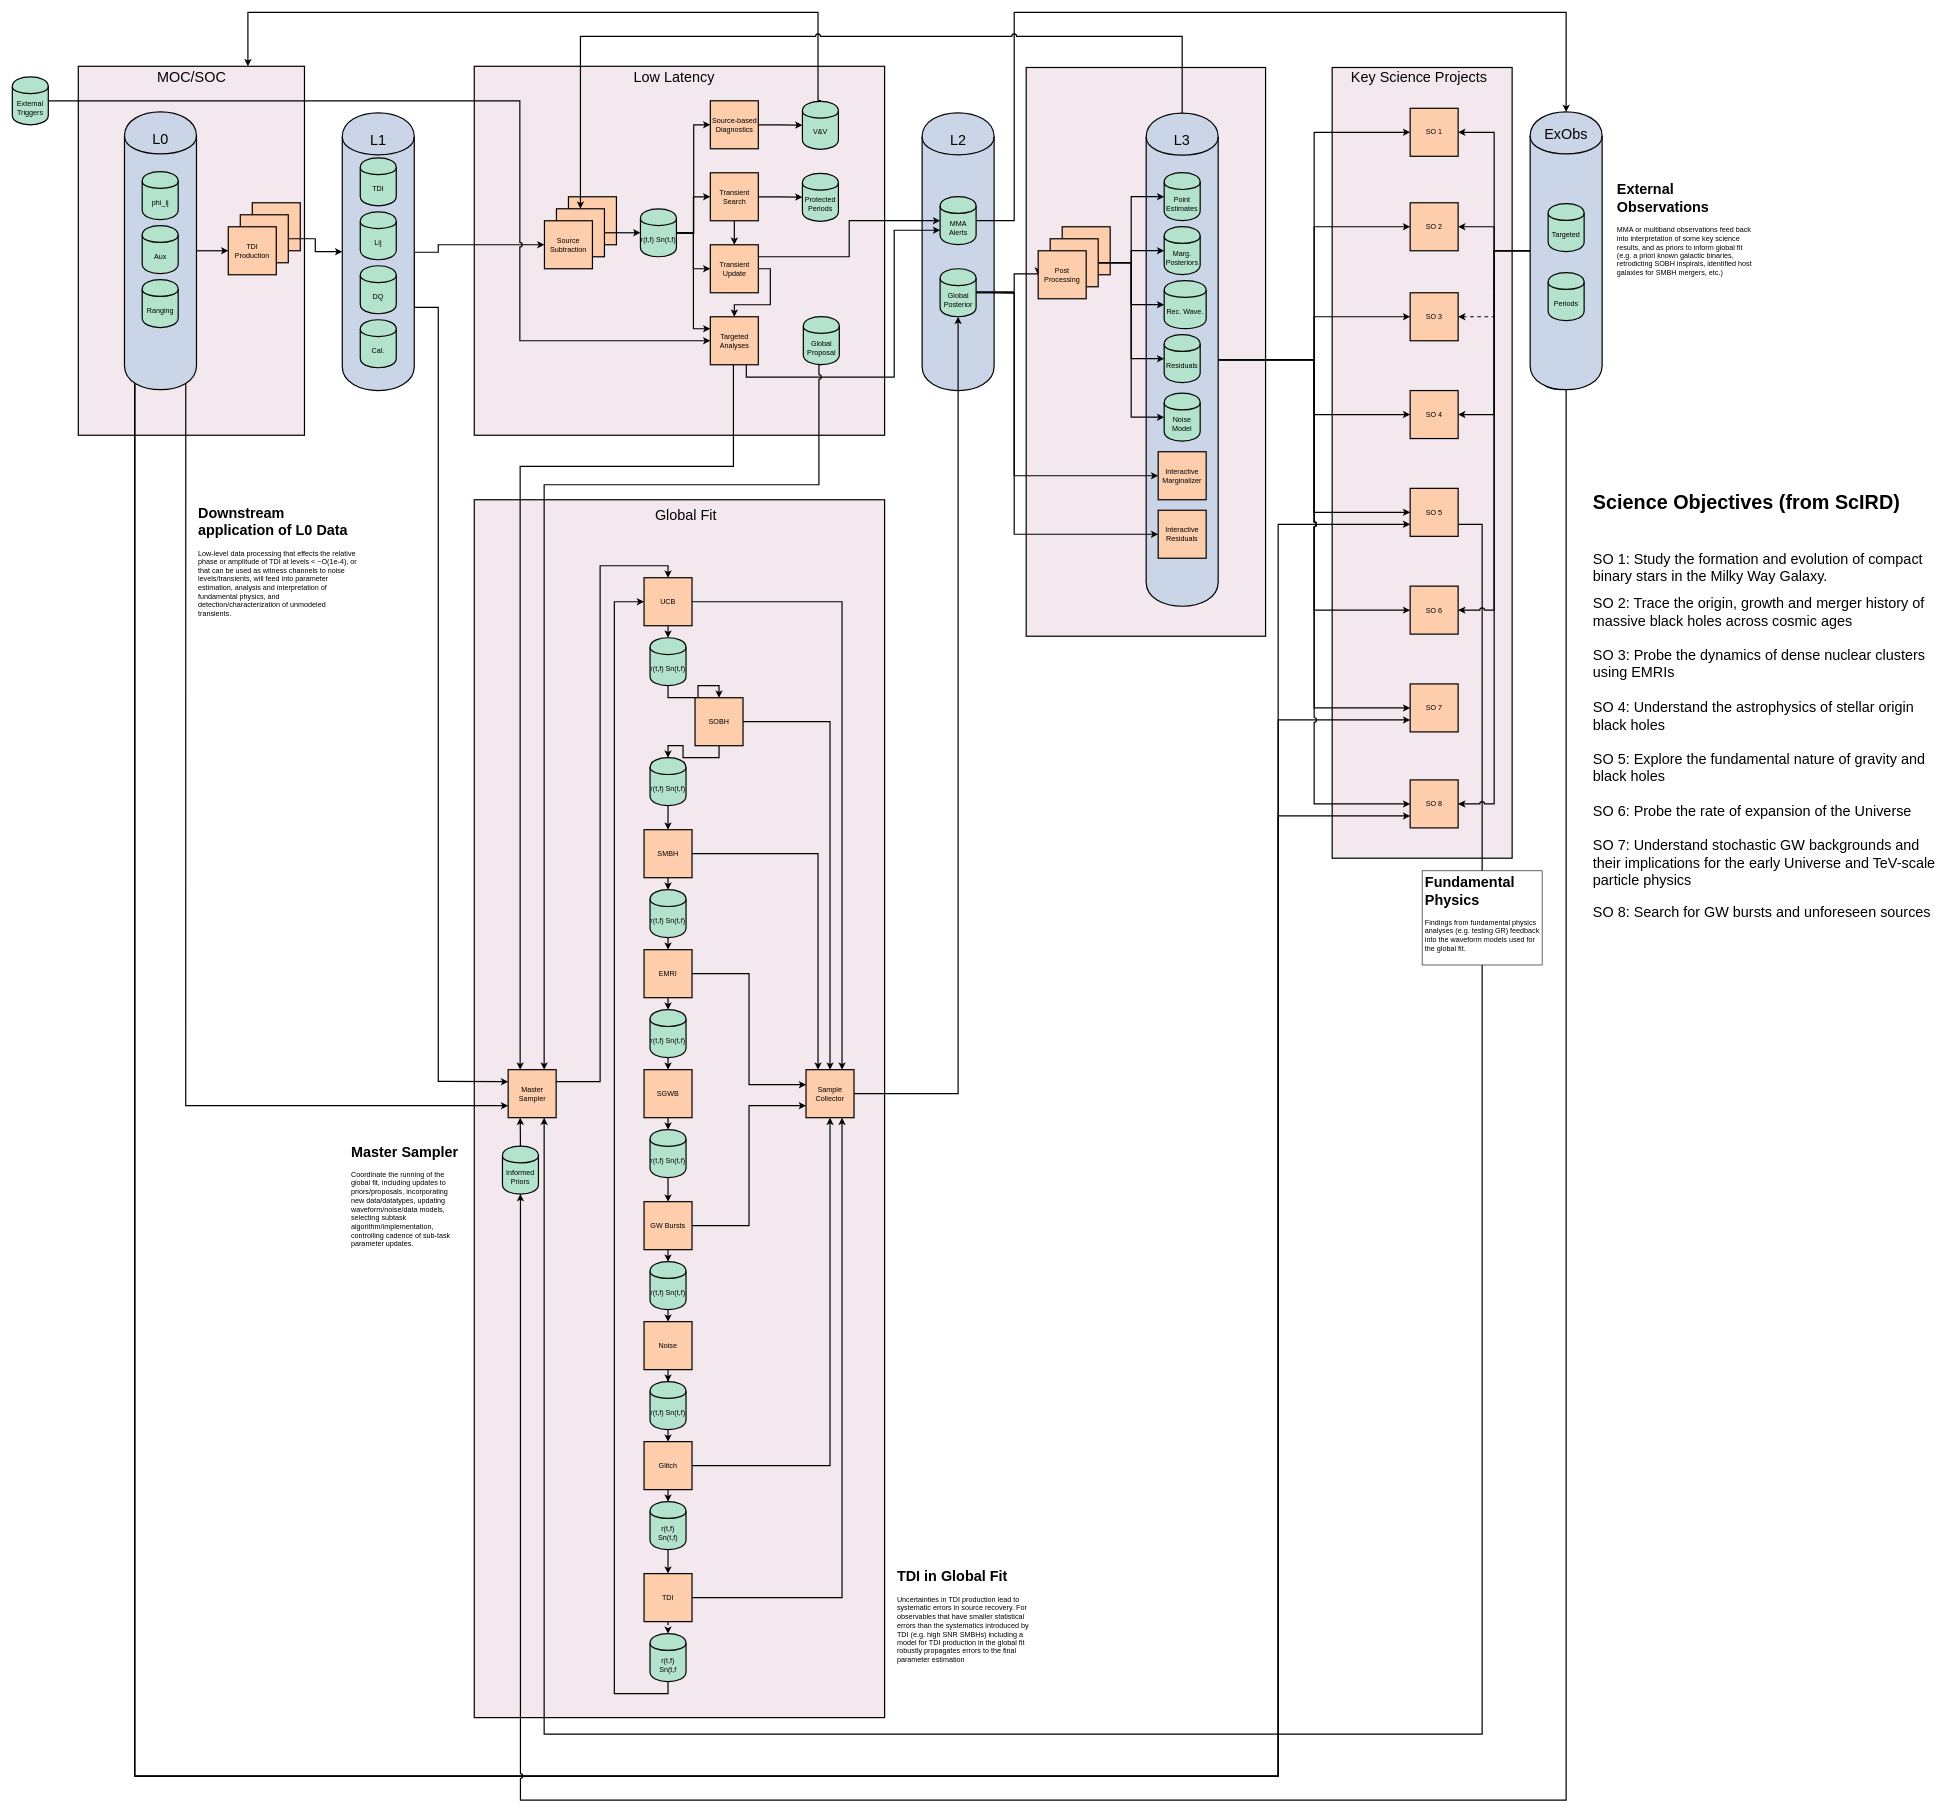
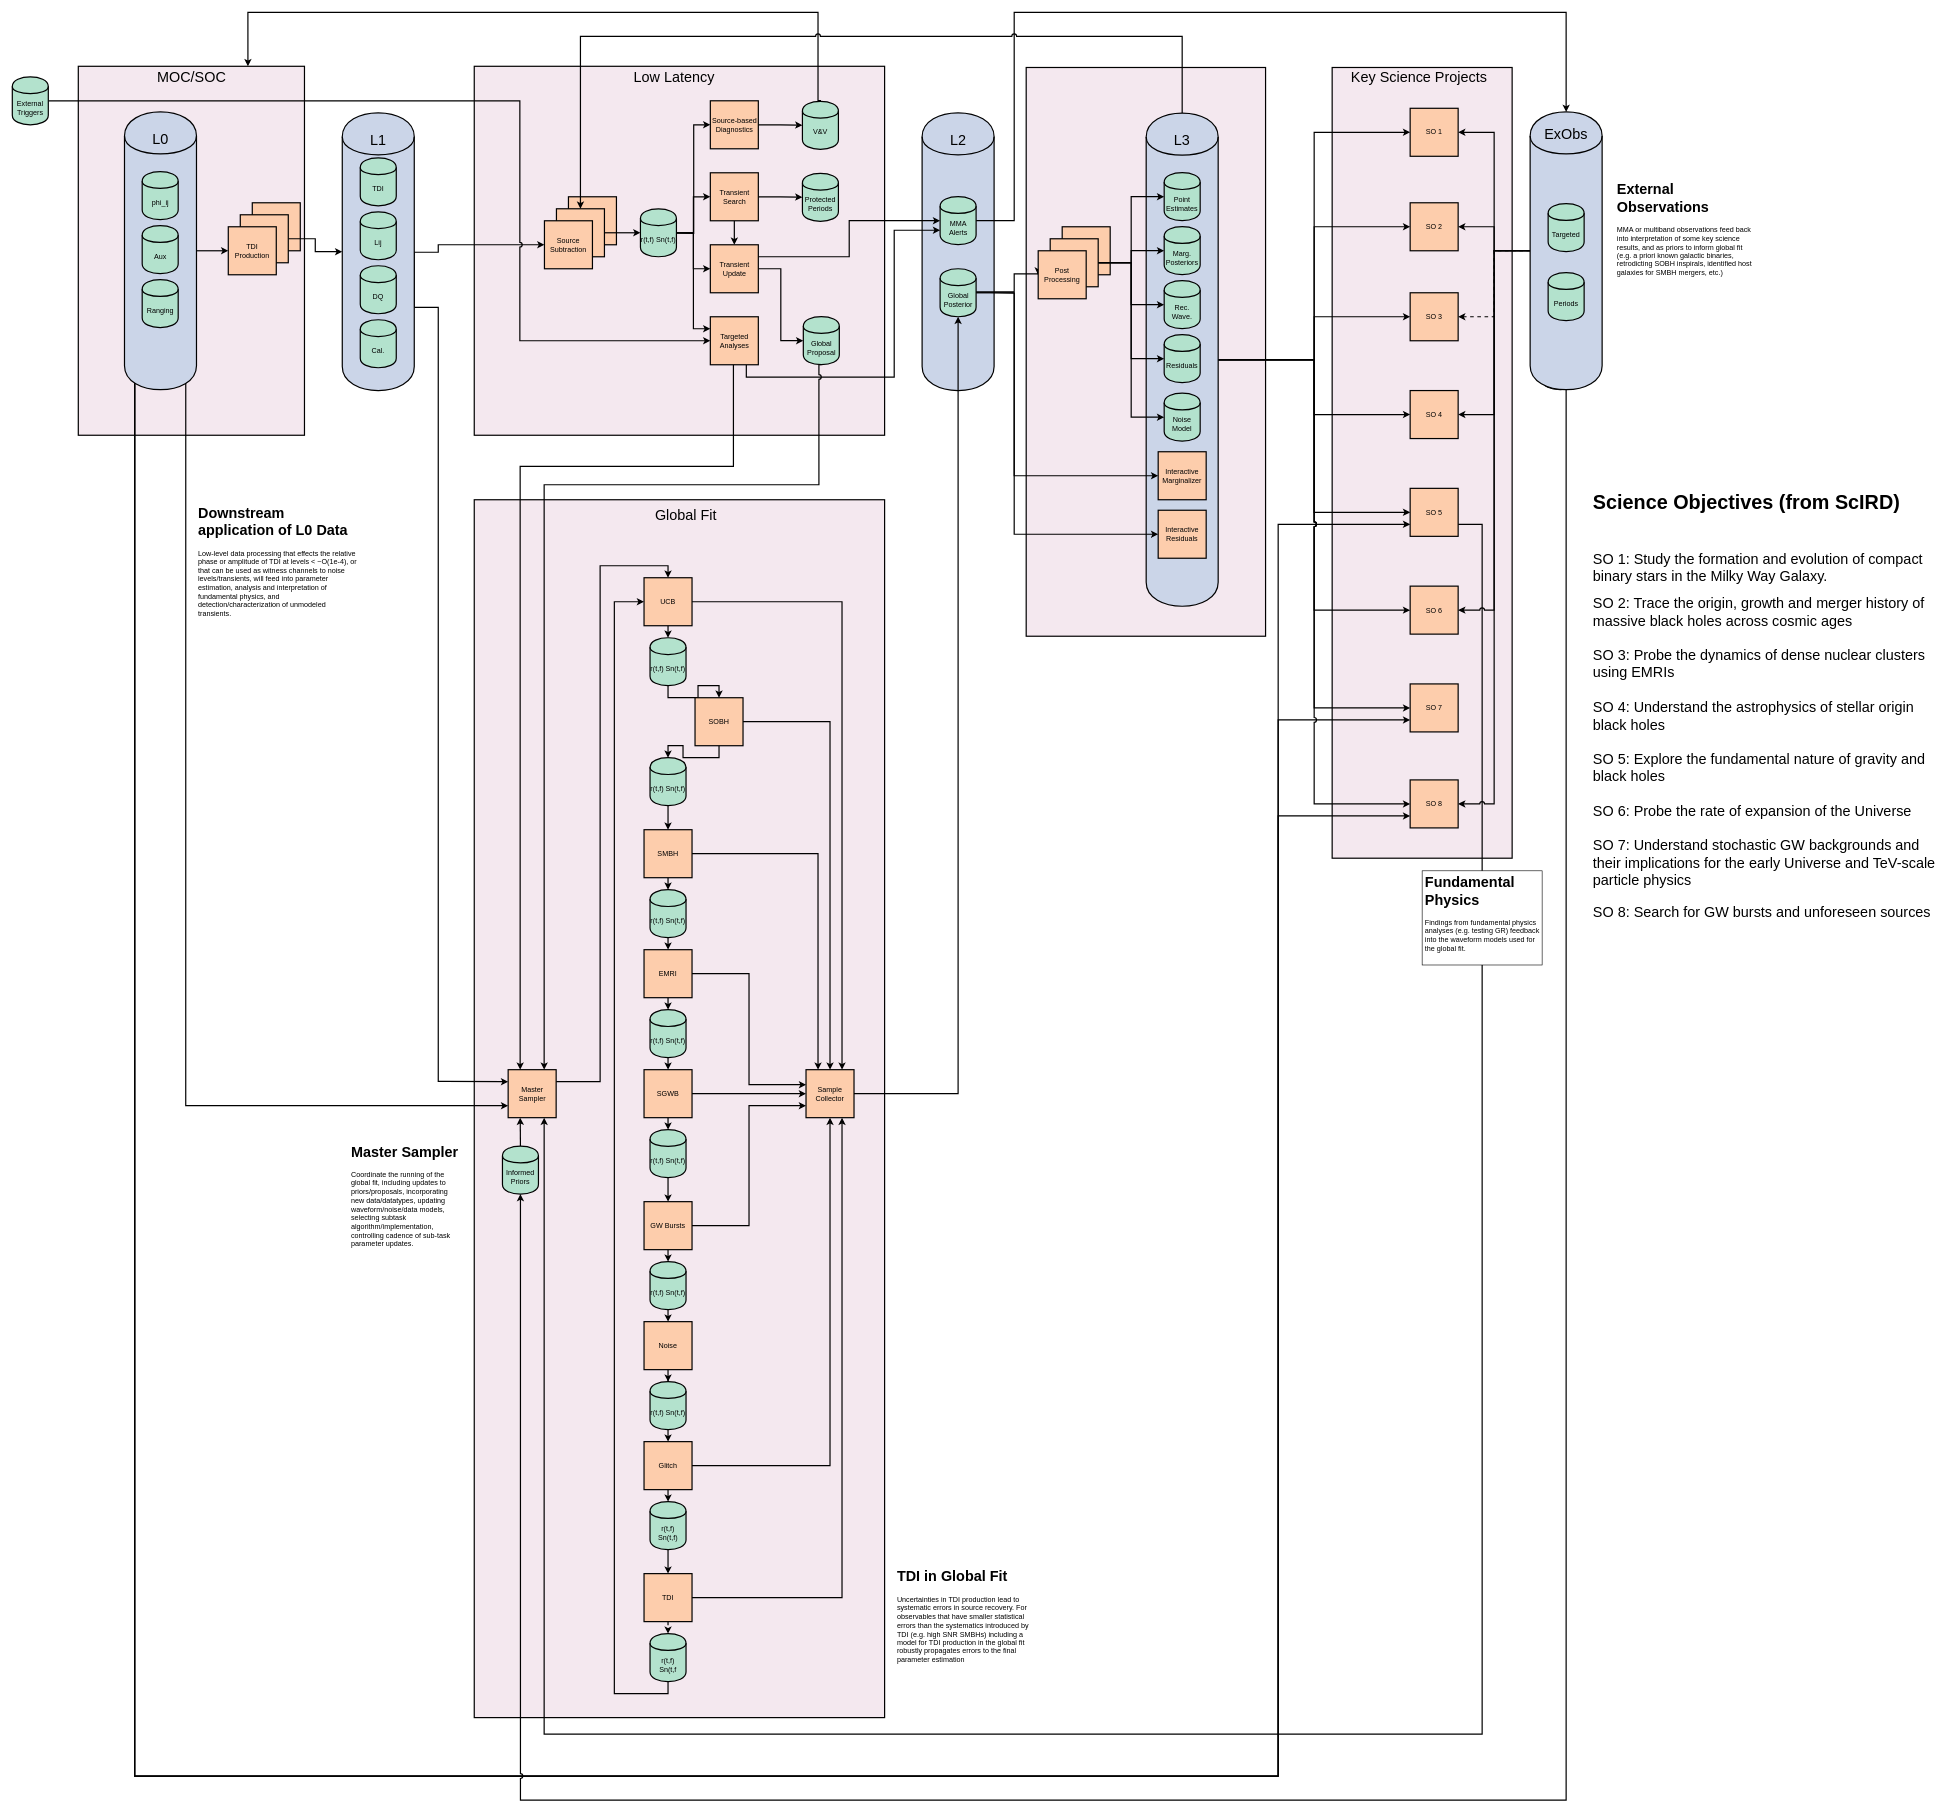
(768, 305) -> (781, 306)
(1185, 305) -> (1182, 305)
none -> (746, 1094)
